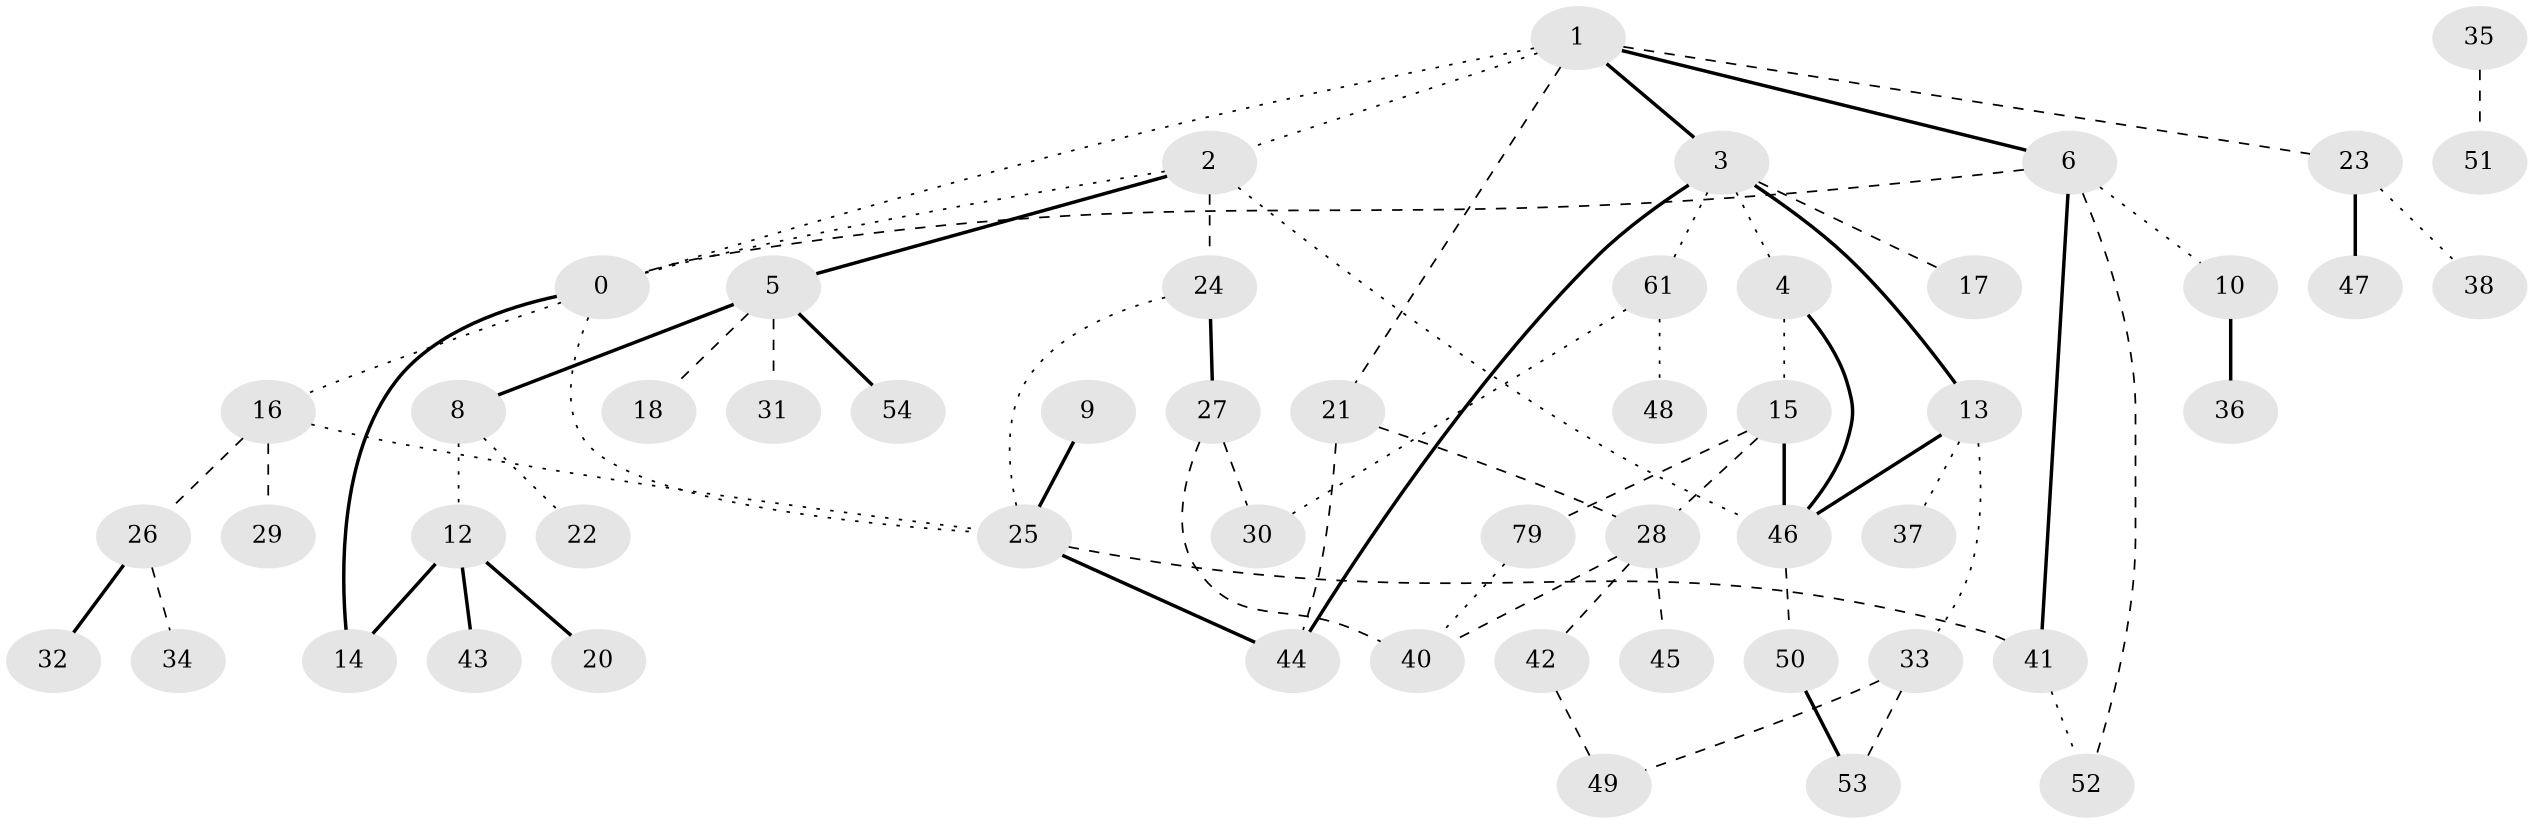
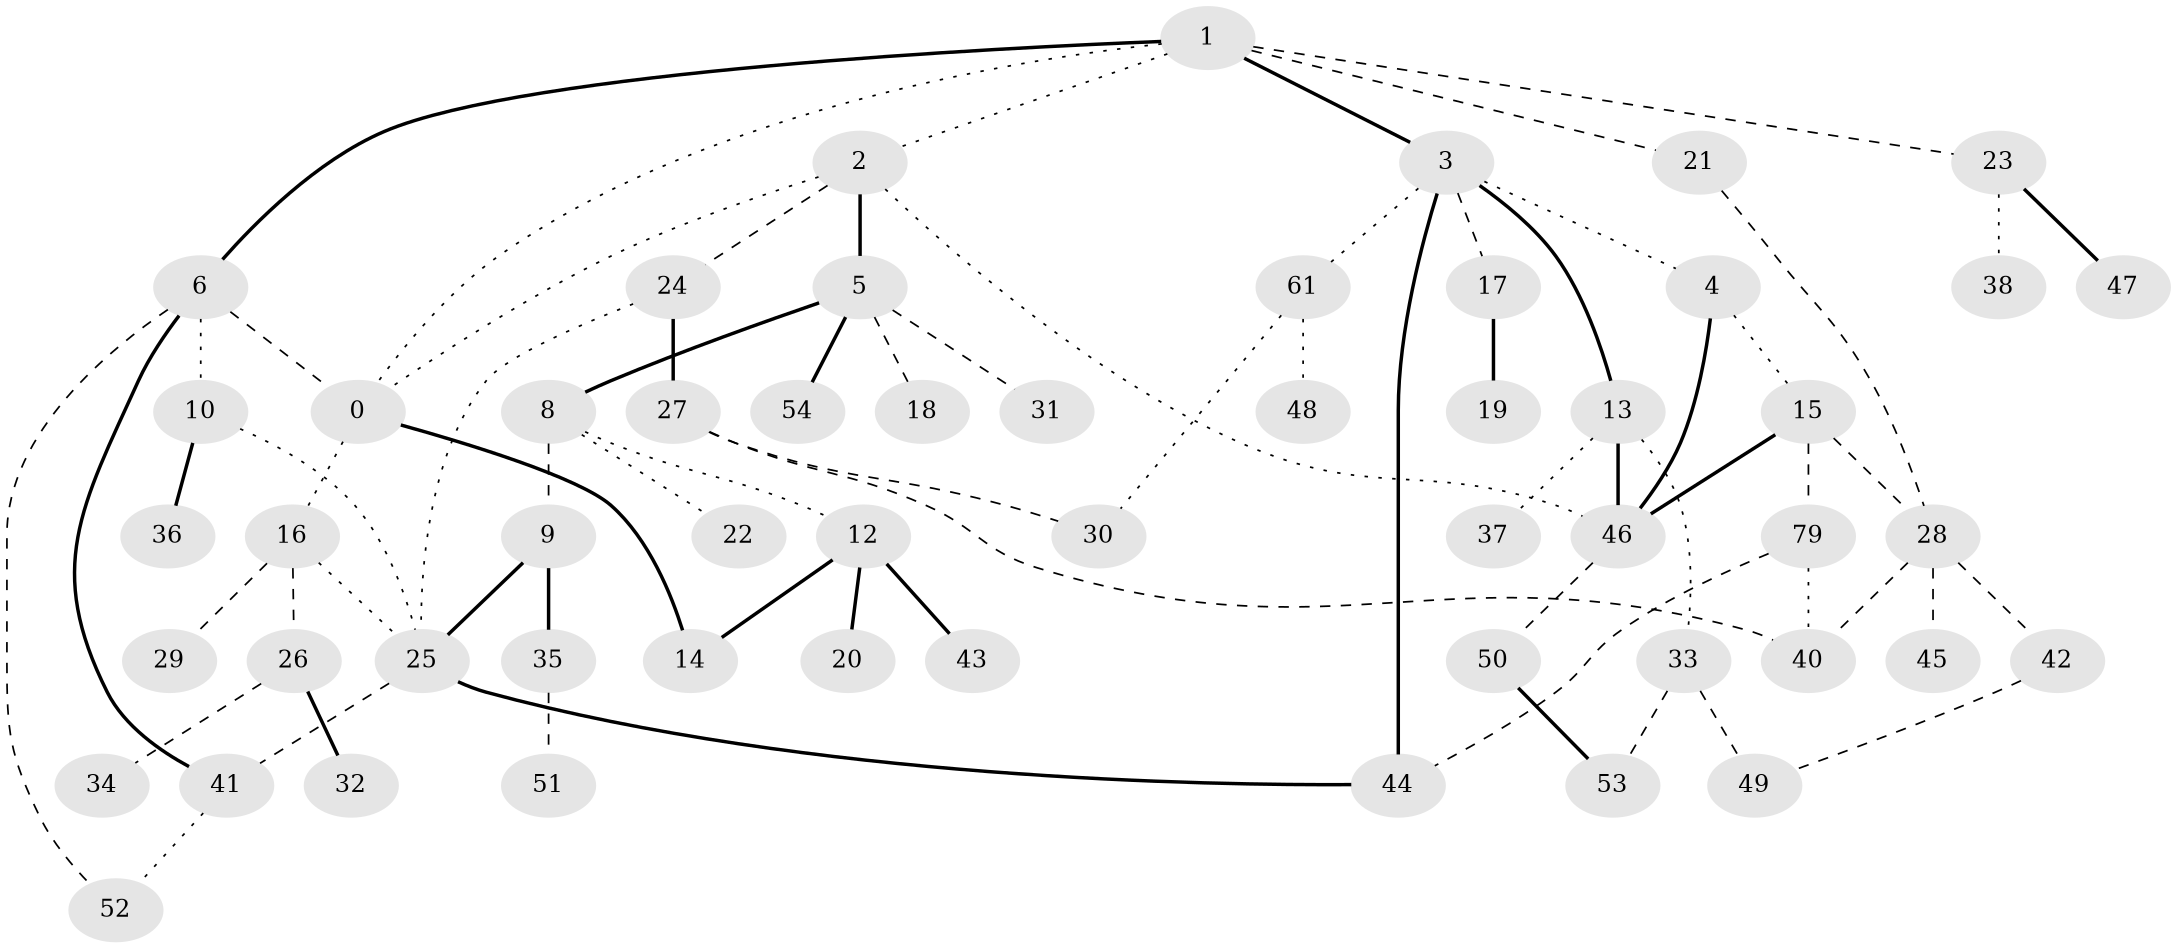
none -> (1493, 412)
(622, 468) -> (355, 506)
none -> (549, 485)
(1326, 538) -> (1596, 652)
none -> (549, 599)
